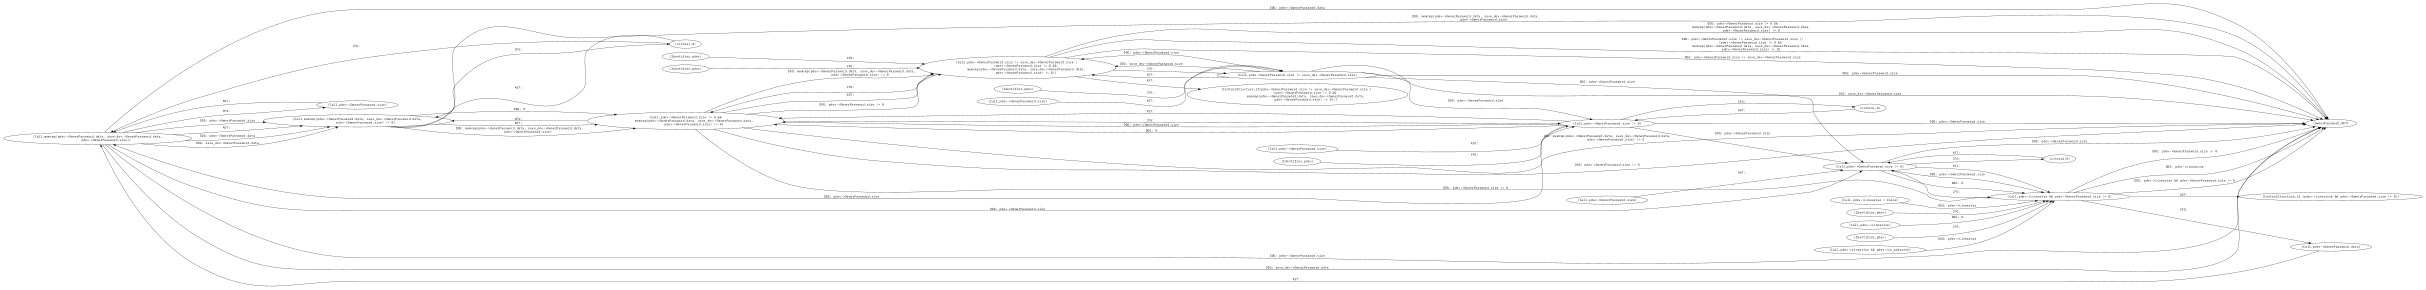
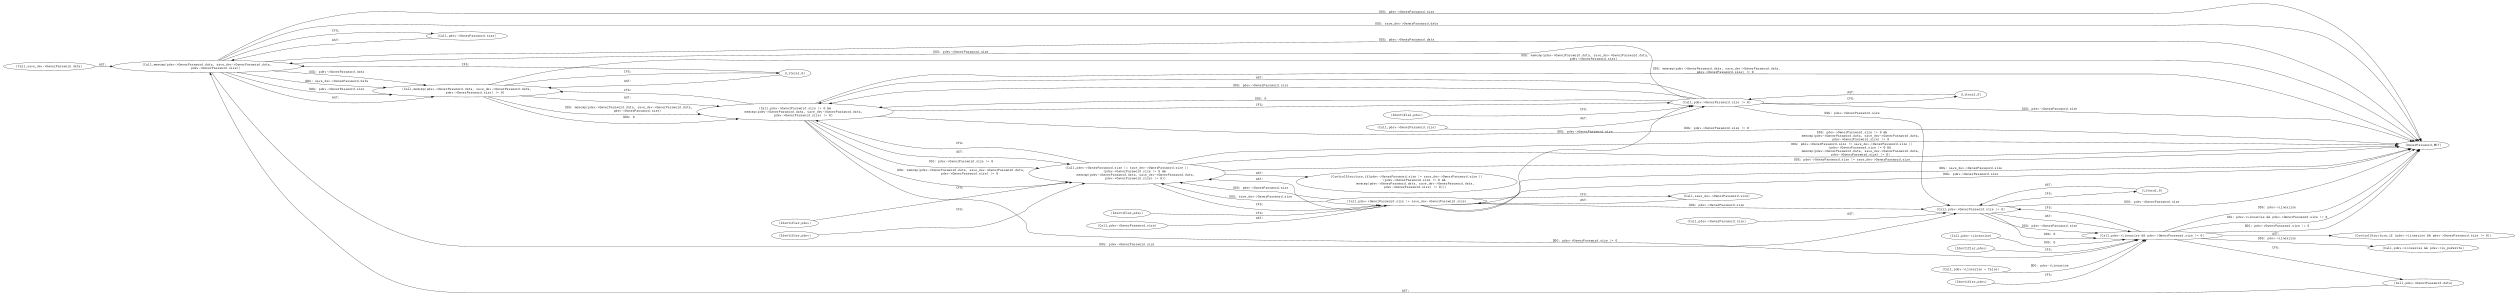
none -> (49, 66)
none -> (1717, 196)
(1993, 238) -> (2286, 243)
